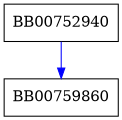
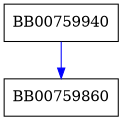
(61, 23) -> (61, 23)
